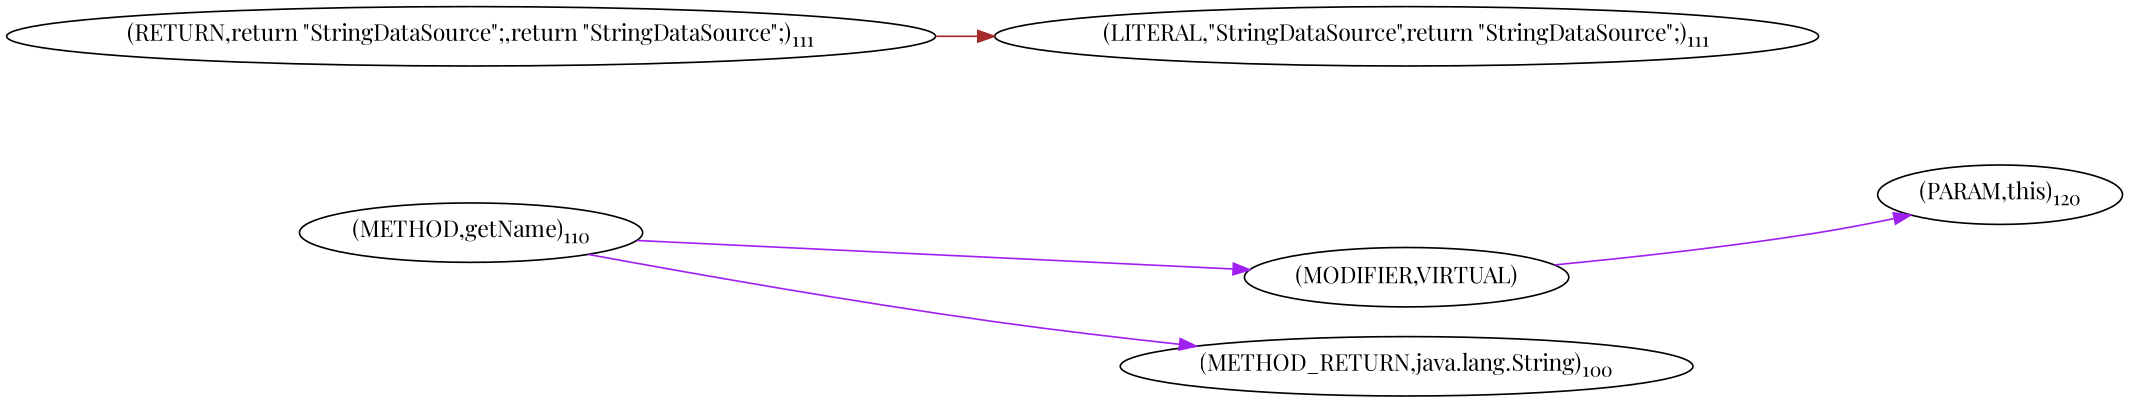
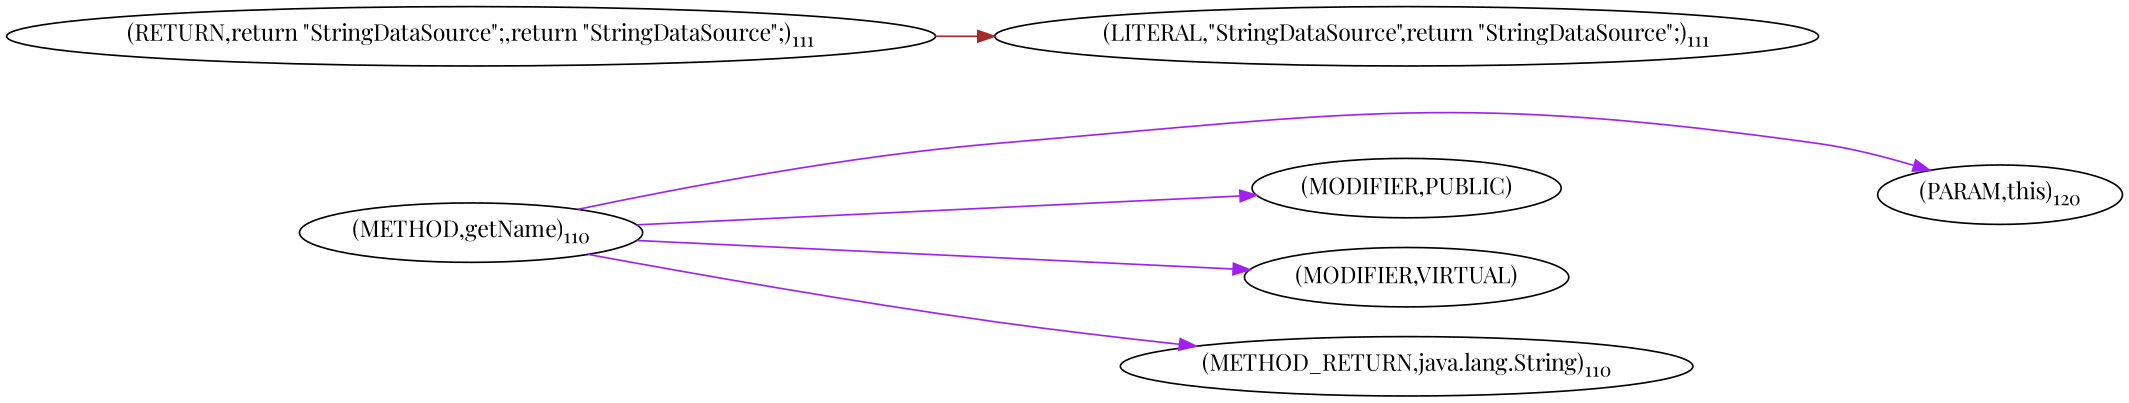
none -> (1407, 188)
(1725, 246) -> (1245, 122)
(1598, 364) -> (1598, 364)
